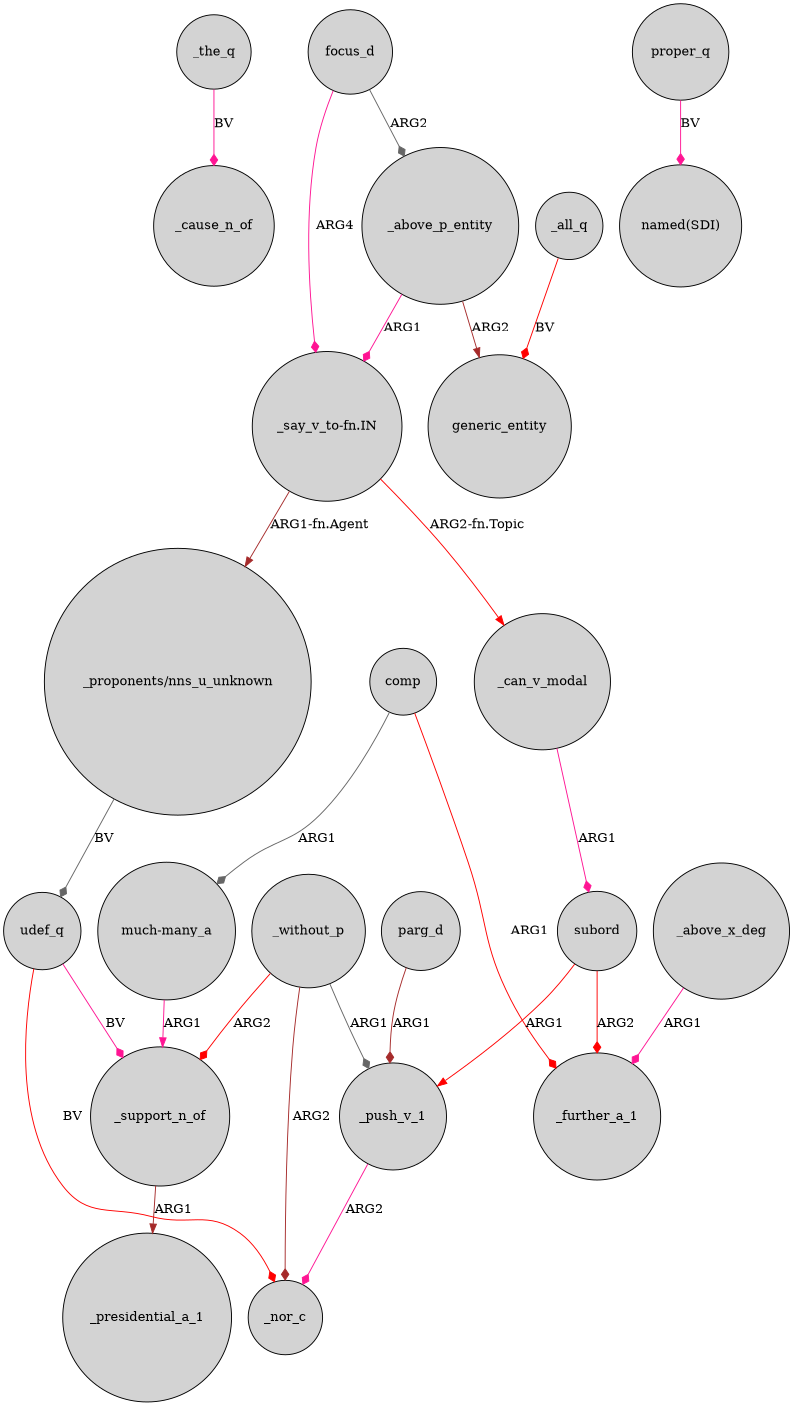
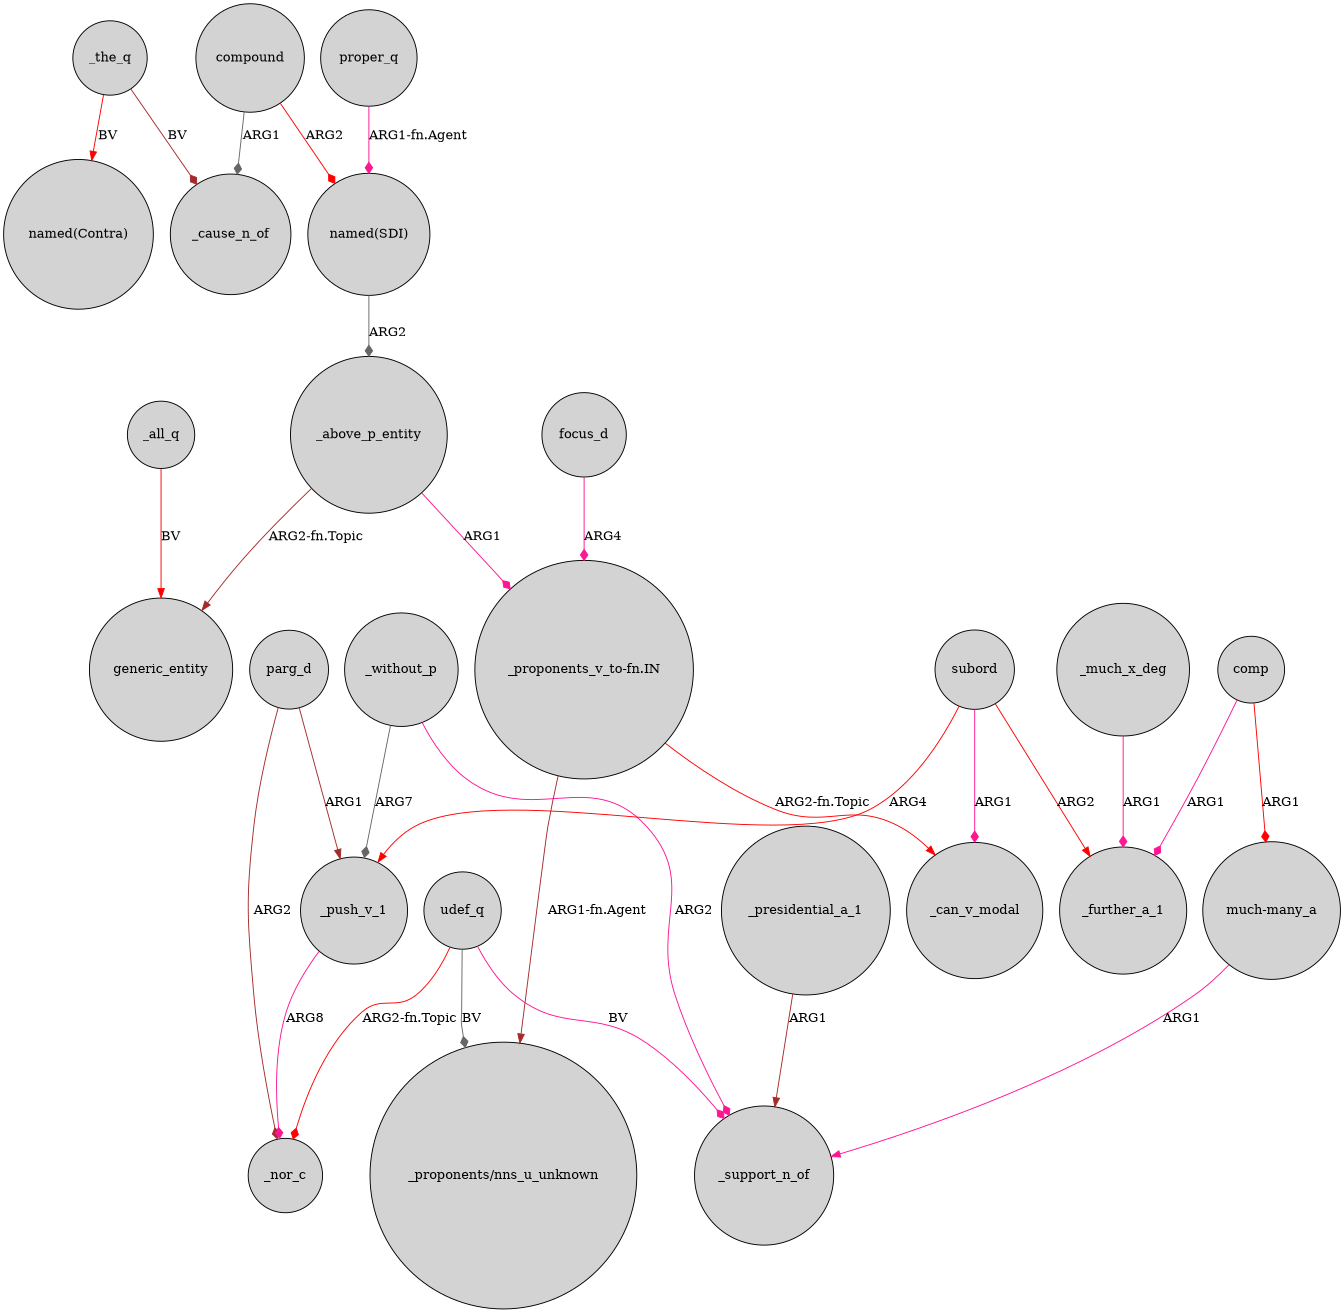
none -> (250, 58)
(384, 118) -> (369, 320)
(214, 122) -> (161, 132)
(690, 124) -> (418, 136)
none -> (78, 234)
(543, 303) -> (161, 529)
(491, 328) -> (316, 537)
(327, 426) -> (584, 670)
(324, 811) -> (1259, 767)
(572, 815) -> (975, 770)
(90, 843) -> (462, 993)
(476, 889) -> (1200, 773)
(721, 931) -> (1123, 670)
(597, 1006) -> (1040, 776)
(394, 1009) -> (318, 779)
(238, 1011) -> (656, 839)
(369, 1023) -> (394, 802)
(545, 1023) -> (908, 802)
(72, 1116) -> (410, 1019)
(288, 1128) -> (248, 917)
(154, 1205) -> (785, 1046)
(365, 1209) -> (305, 1019)
